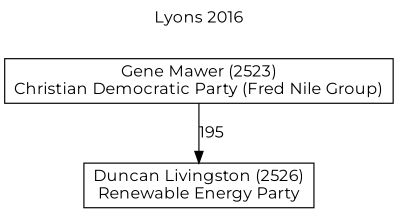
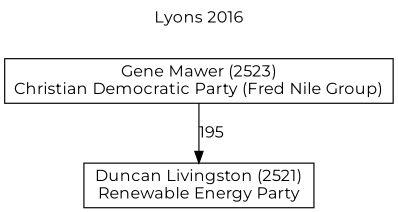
(199, 185) -> (199, 185)
